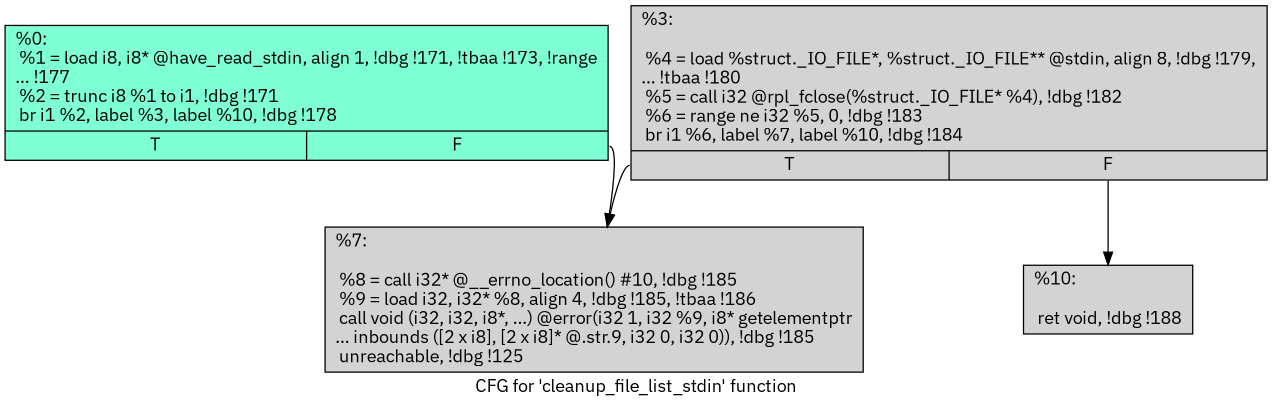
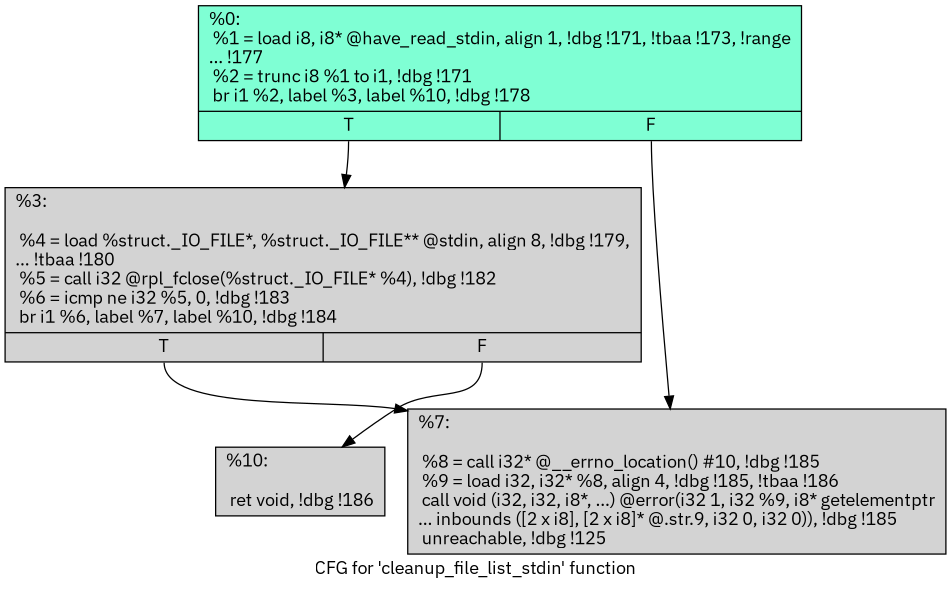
(782, 116) -> (153, 298)
none -> (348, 158)
(1108, 319) -> (300, 501)
